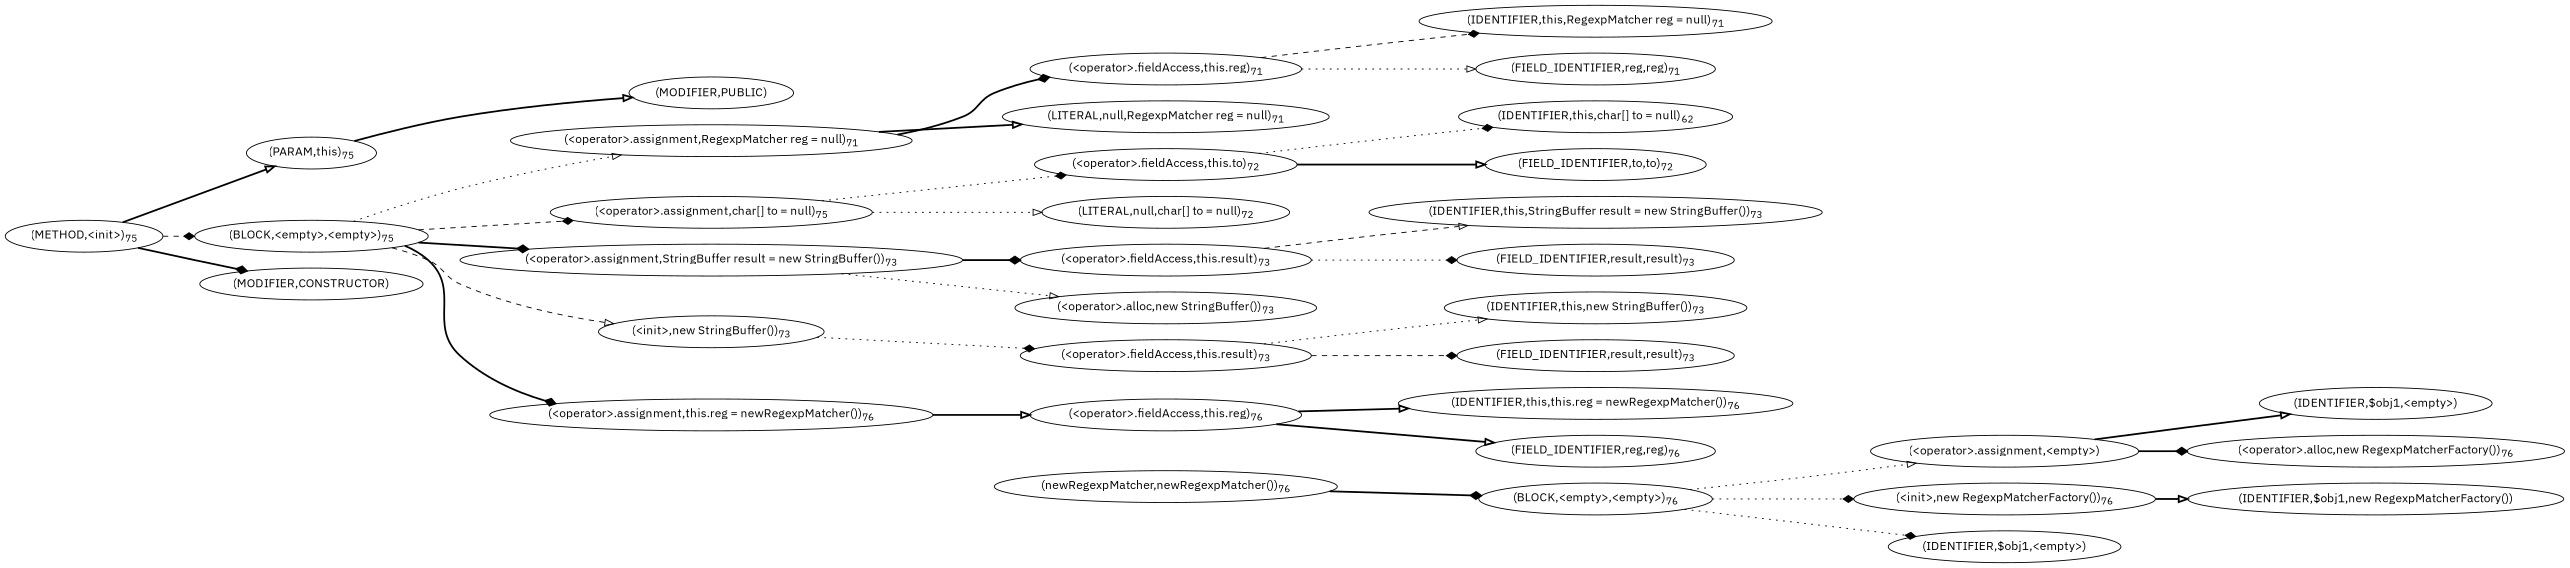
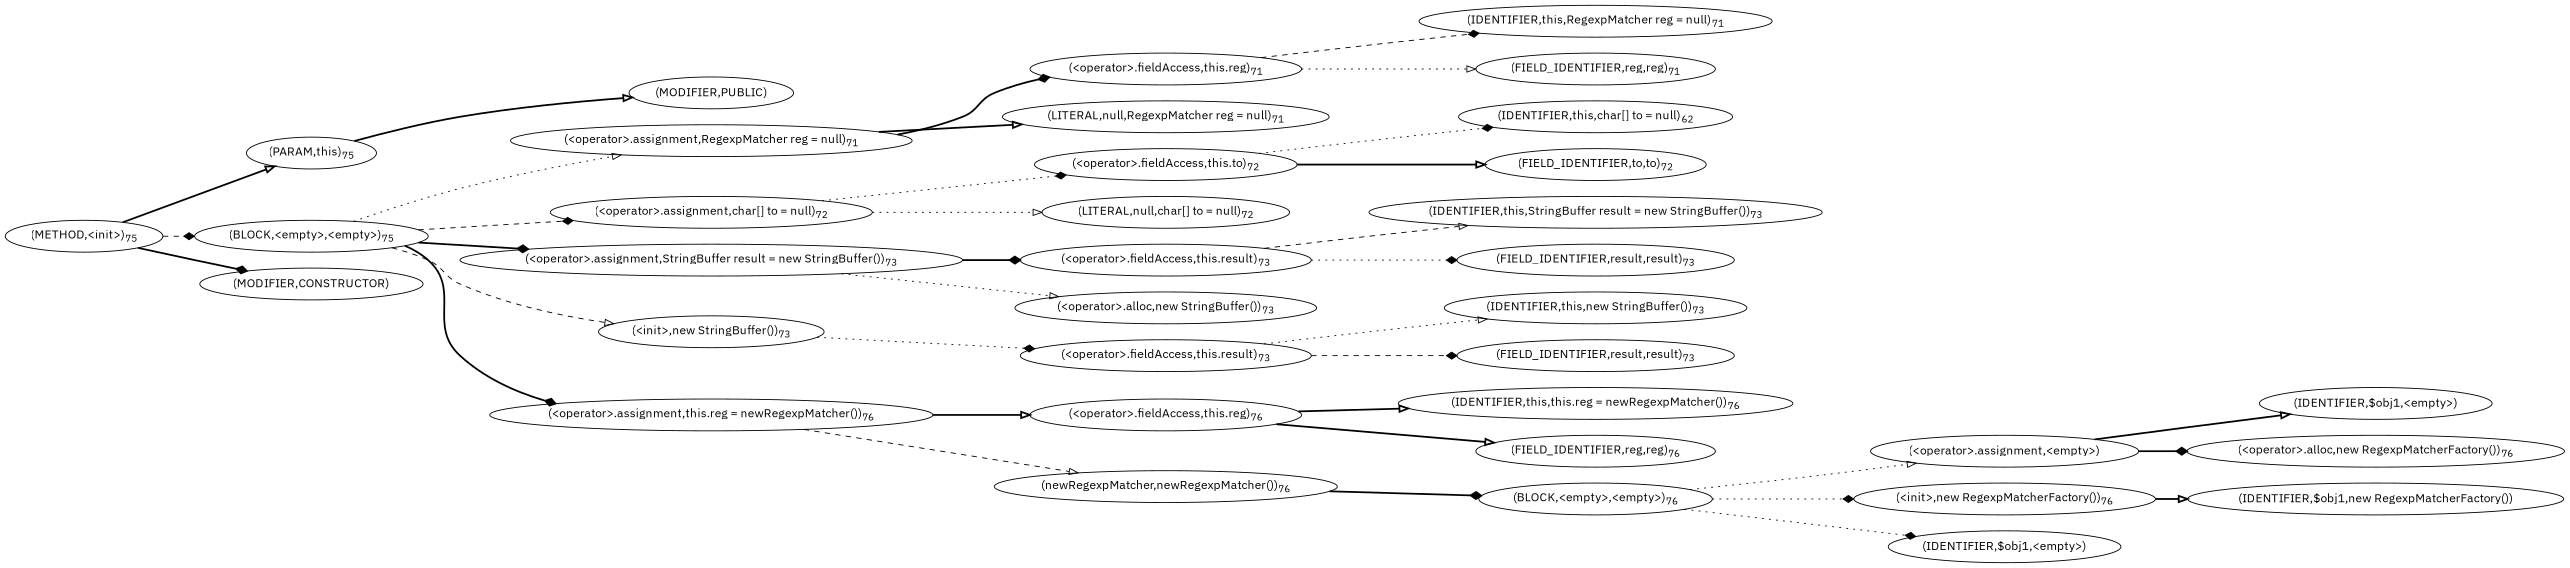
(822, 211) -> (822, 211)
none -> (936, 450)
